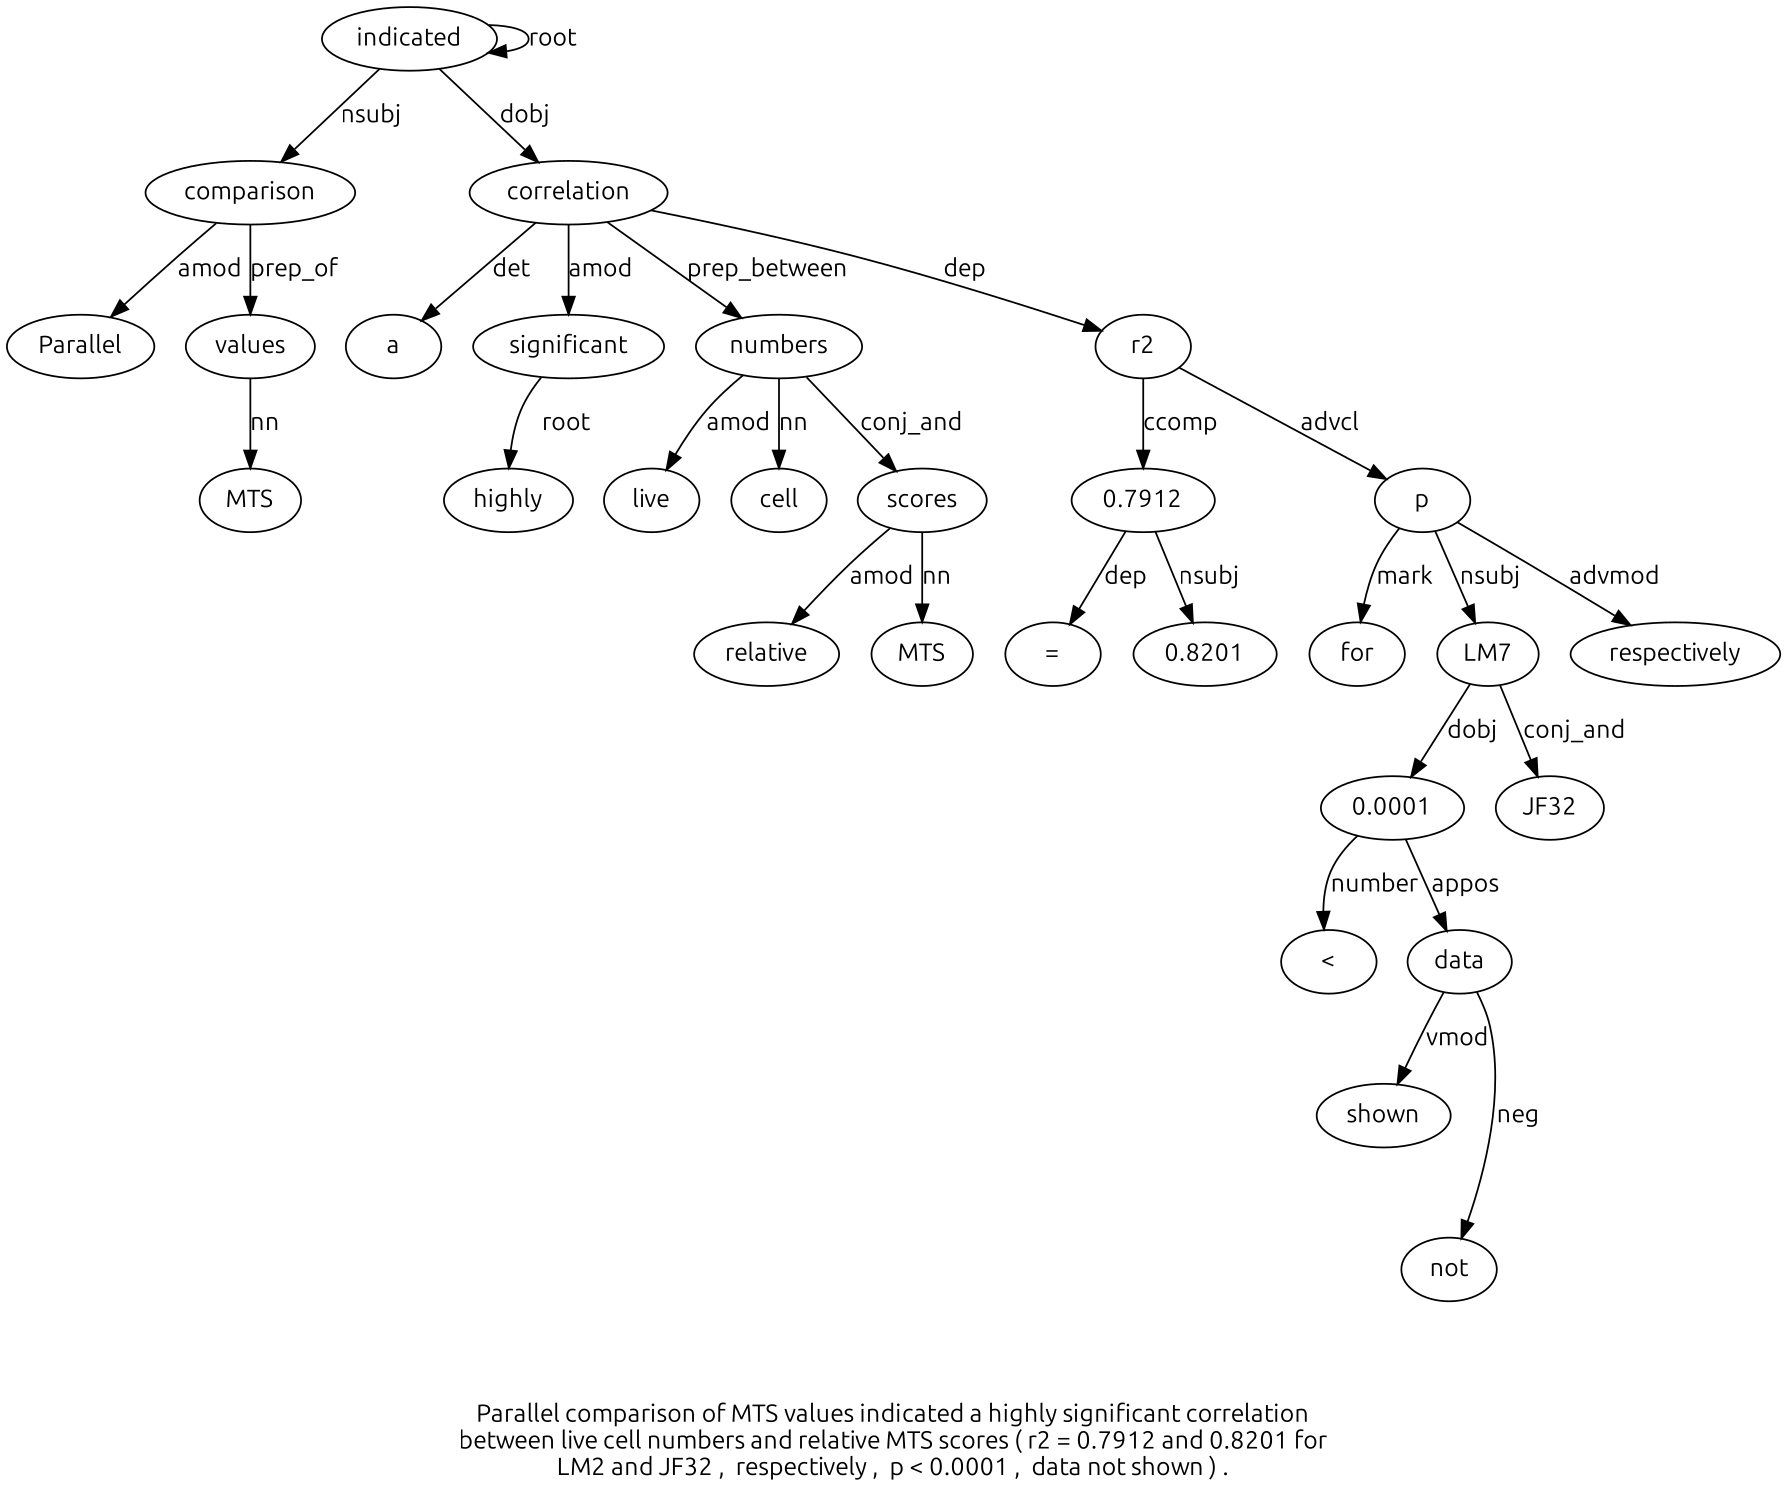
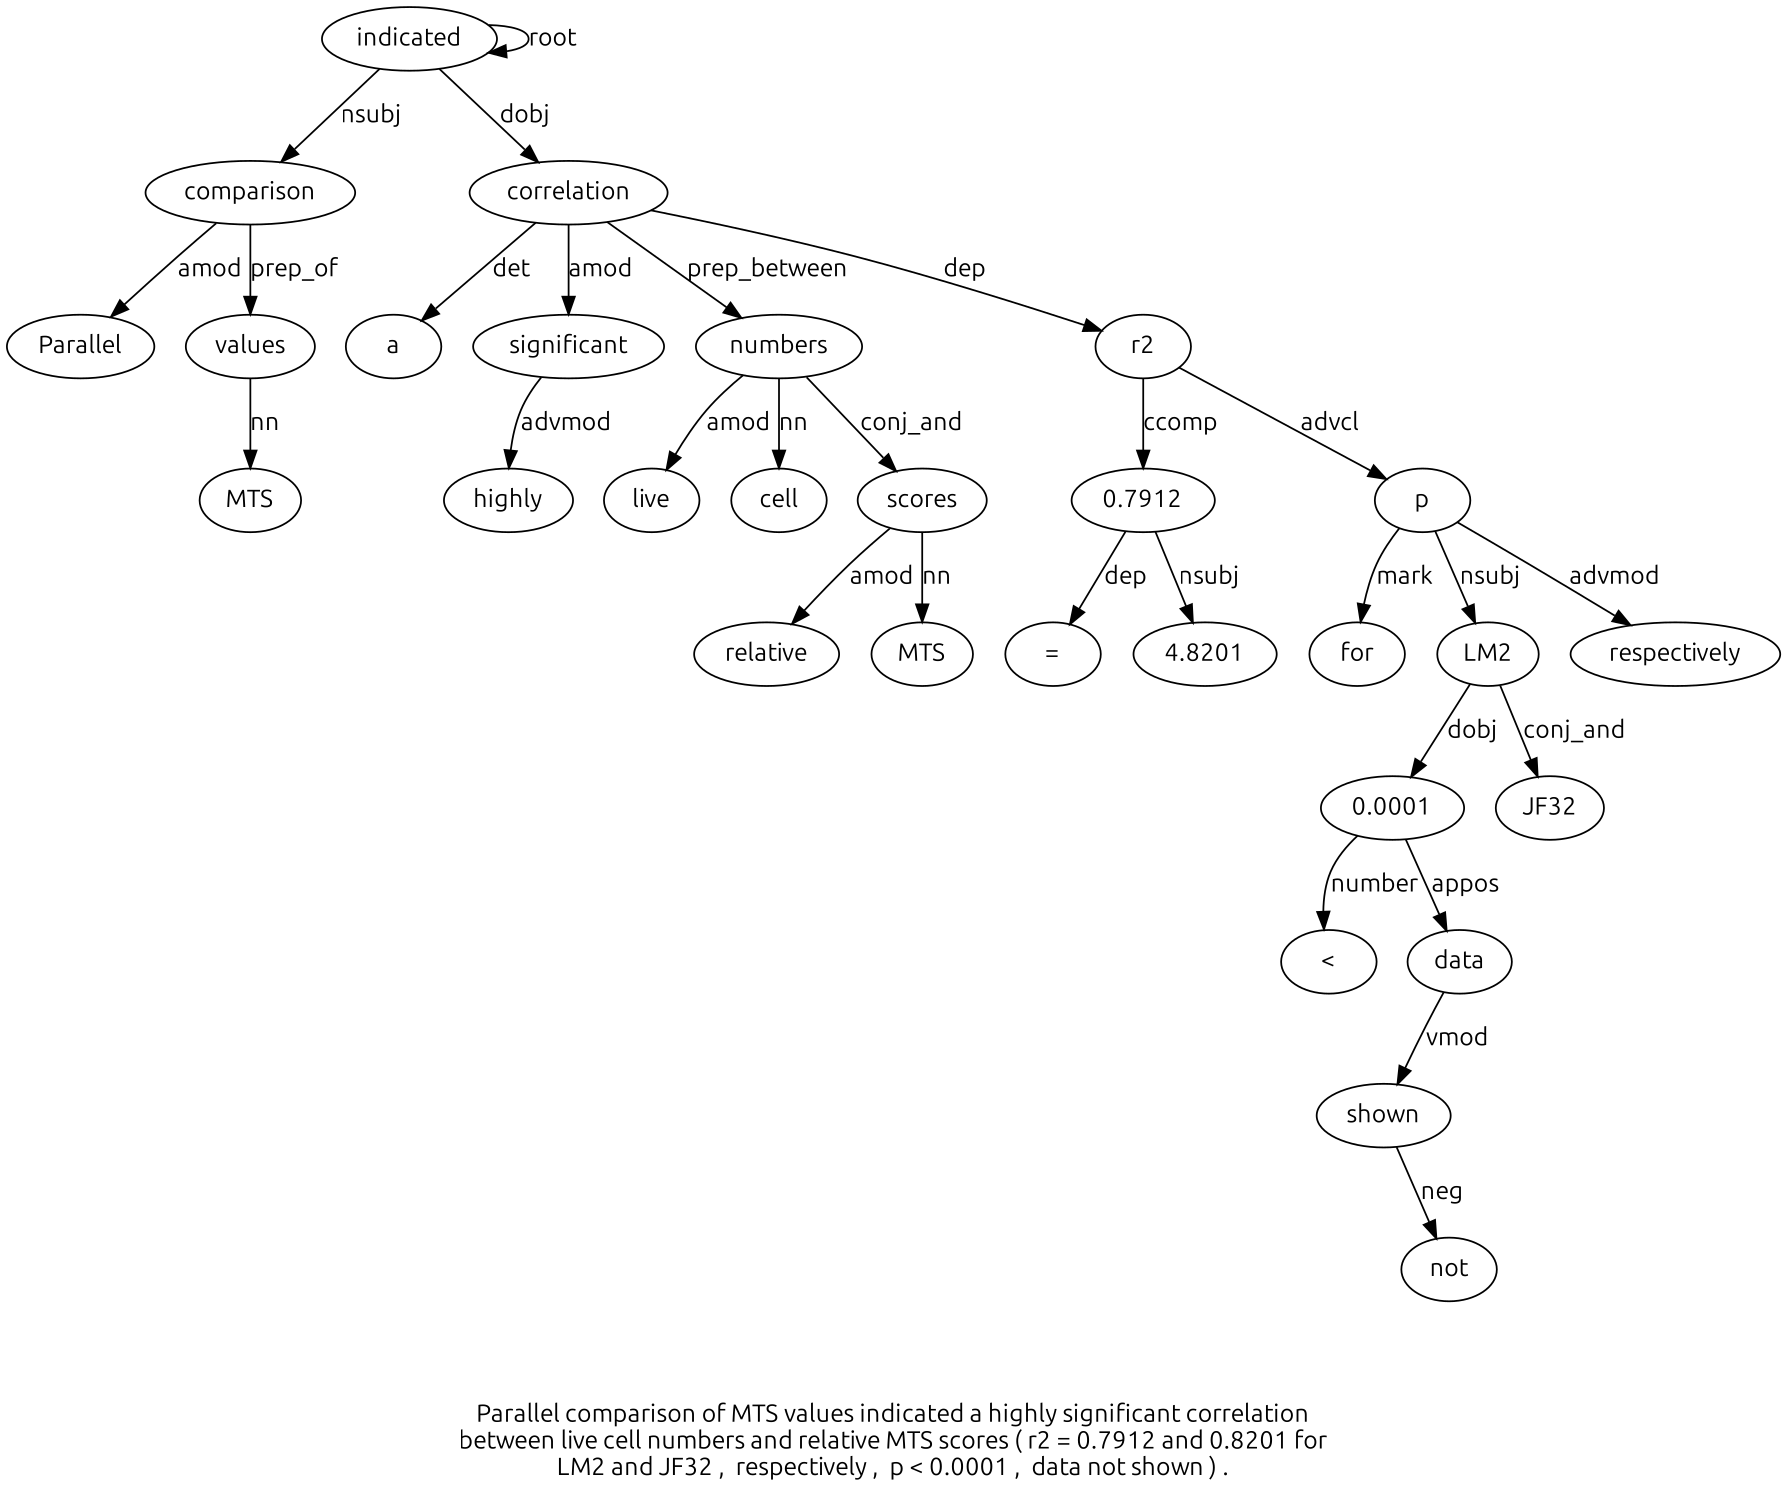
(567, 423) -> (567, 423)
(1205, 654) -> (1205, 654)
(1488, 654) -> (1488, 654)
(1494, 1107) -> (1413, 1185)
